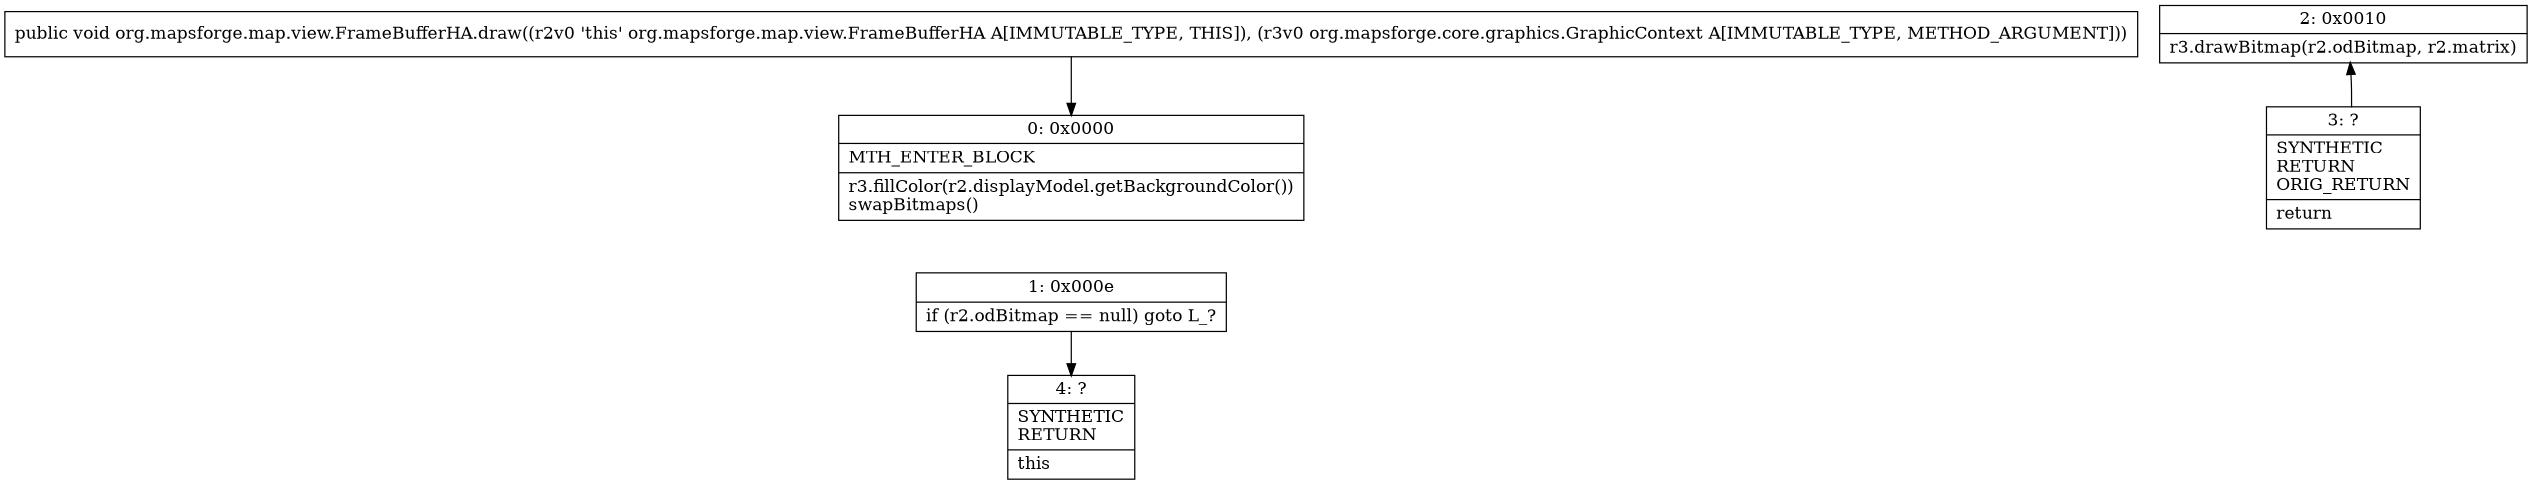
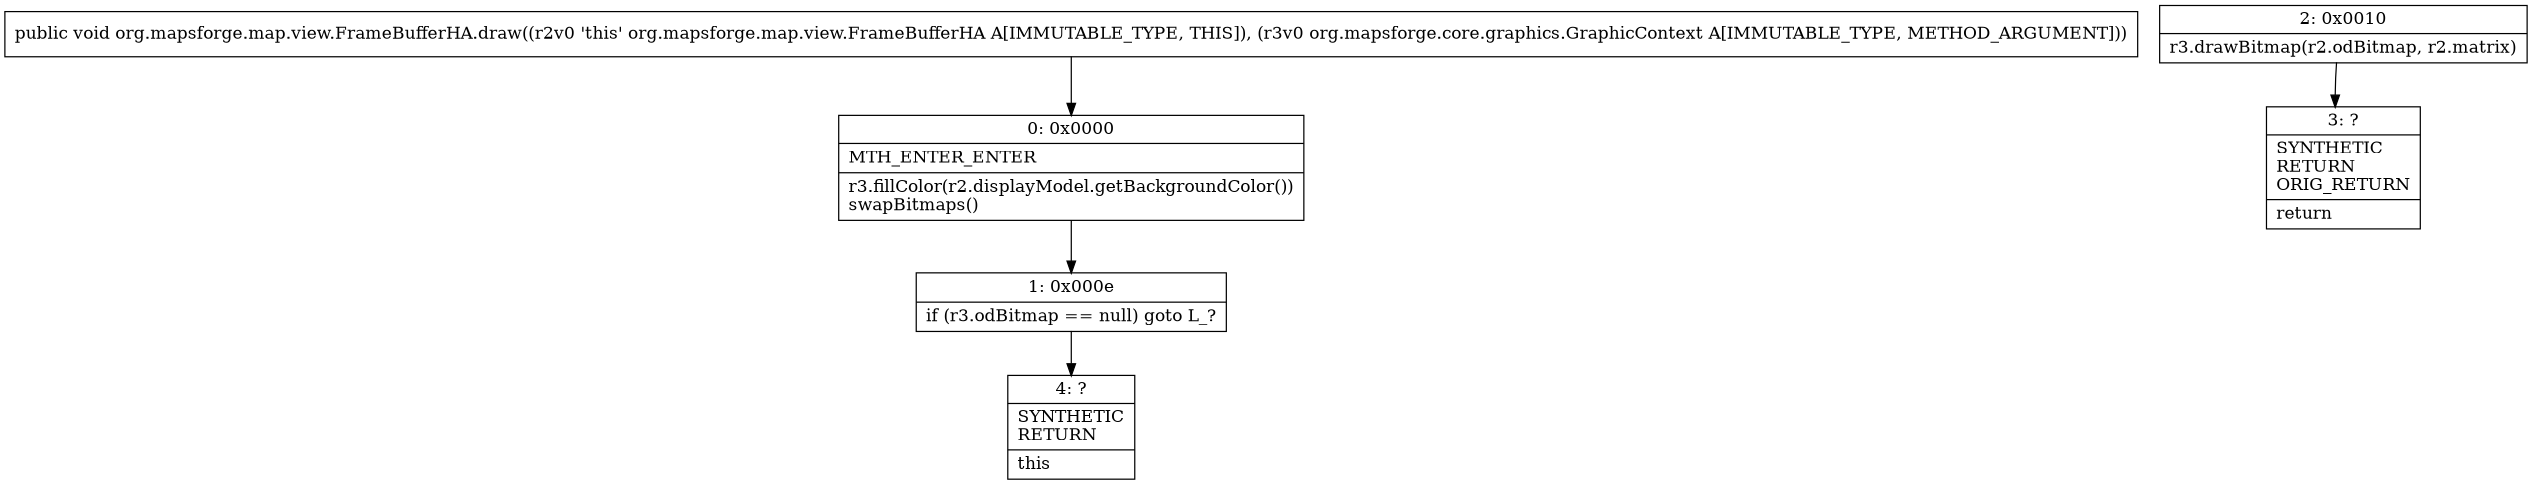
(2352, 91) -> (2336, 79)
(942, 157) -> (942, 157)
none -> (1071, 241)
(1071, 316) -> (1071, 316)
